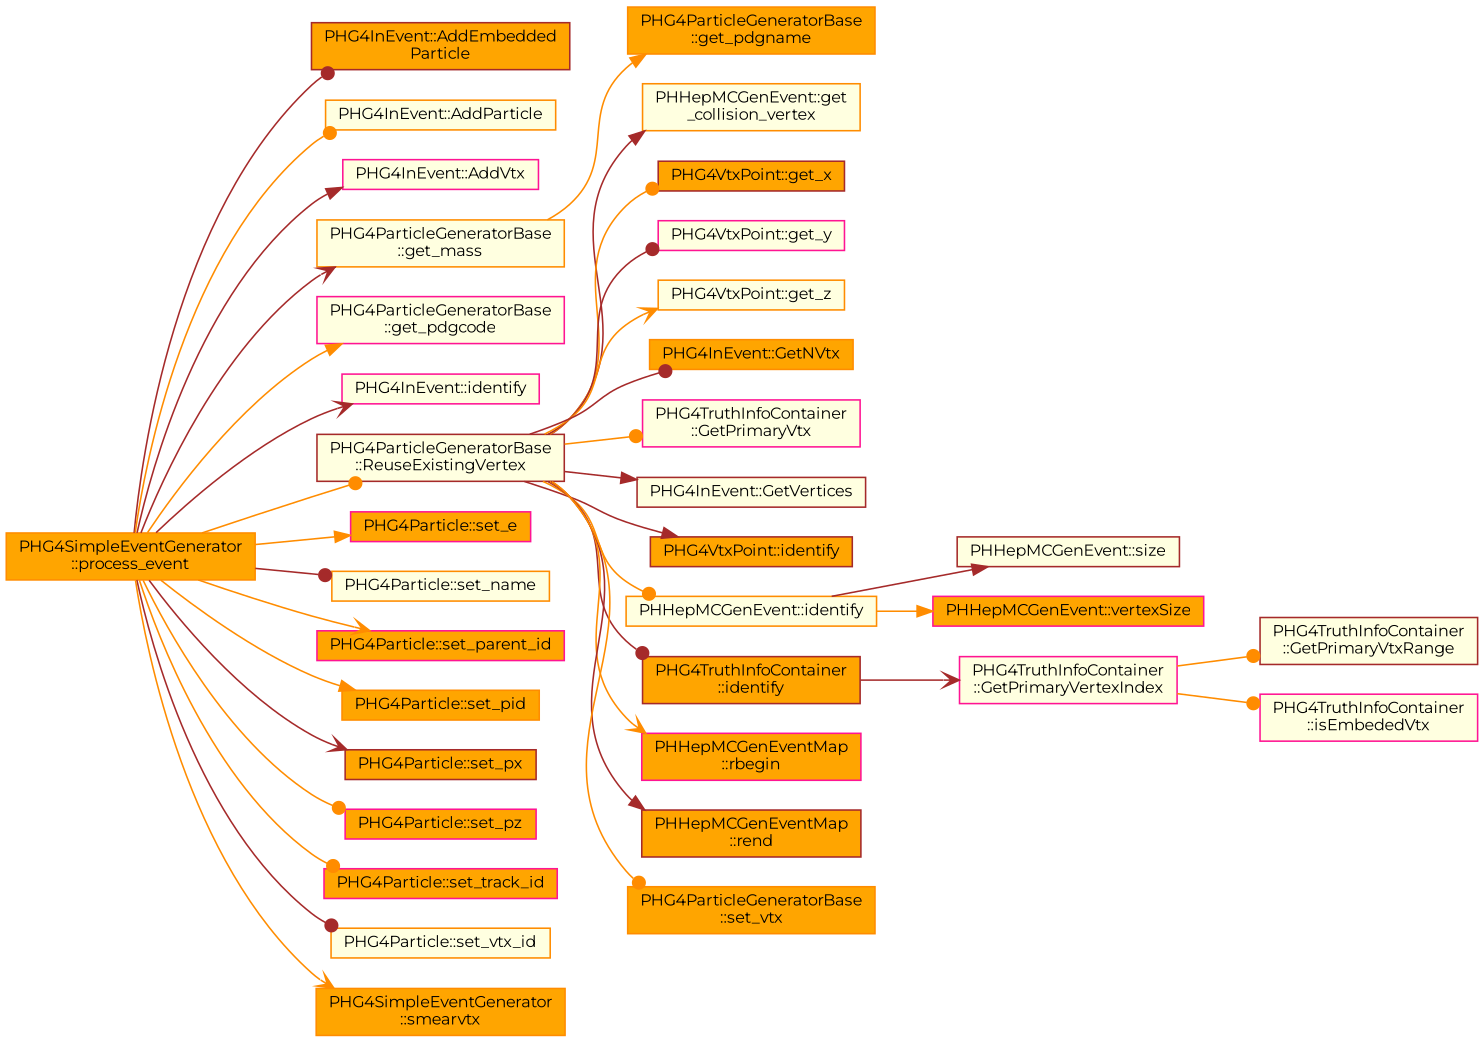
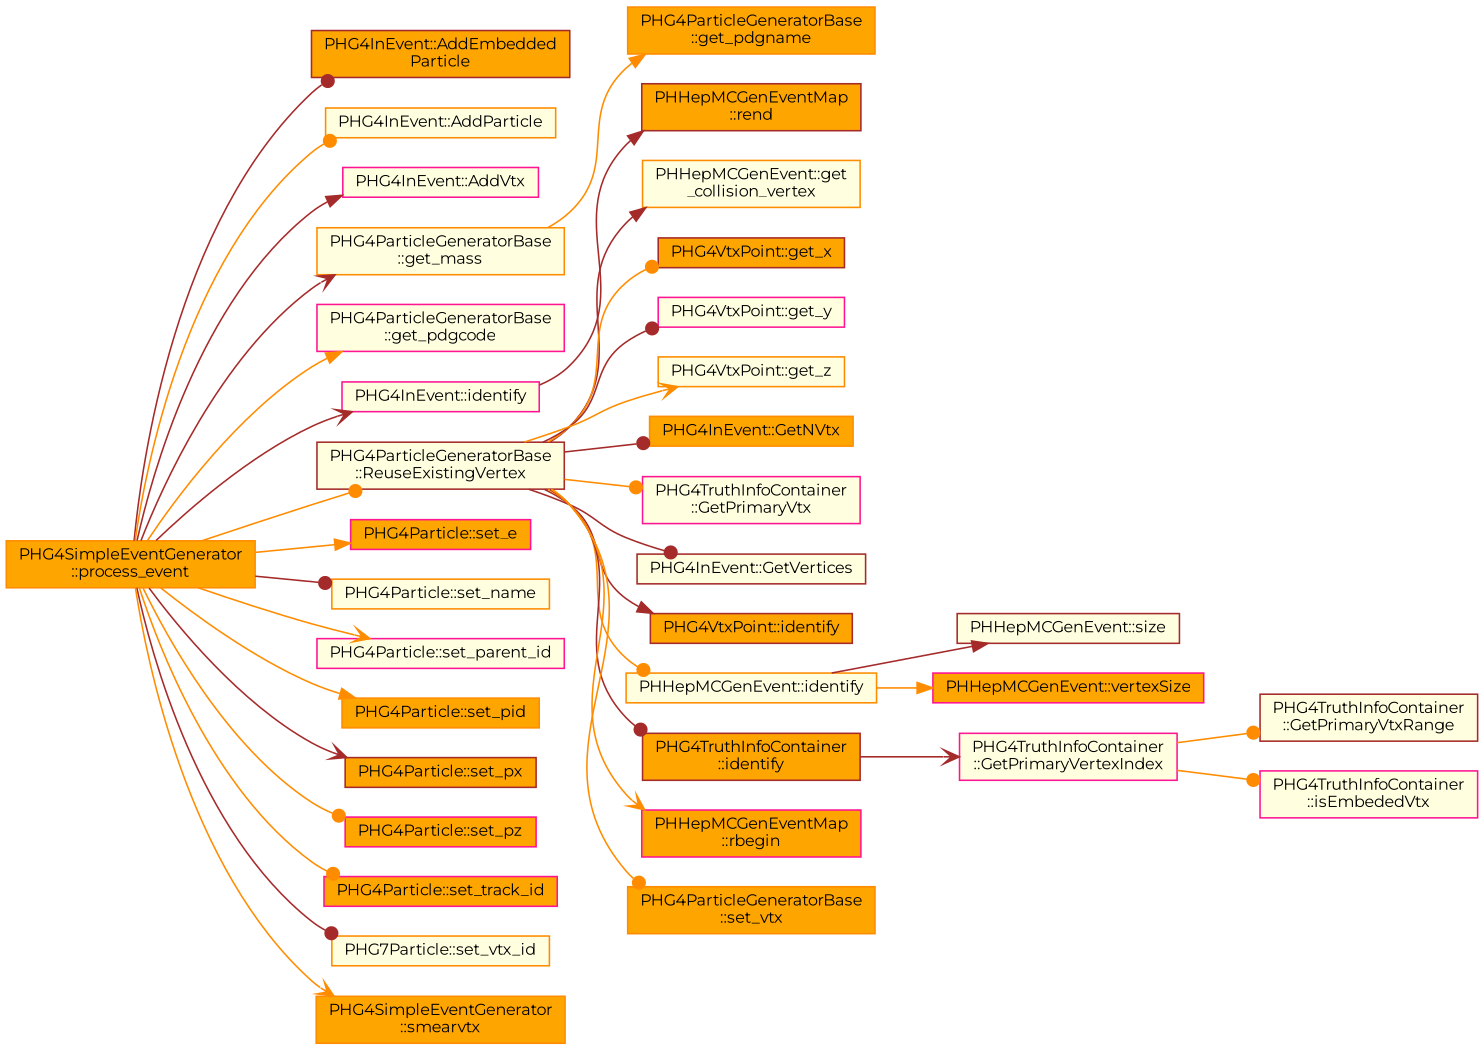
(593, 475) -> (596, 521)
(599, 638) -> (598, 243)
(441, 646) -> (441, 654)
(441, 943) -> (441, 951)
